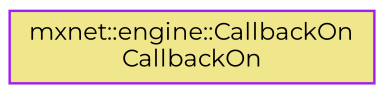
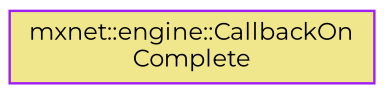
(192, 47) -> (192, 47)
